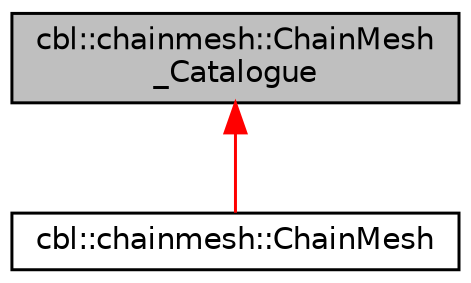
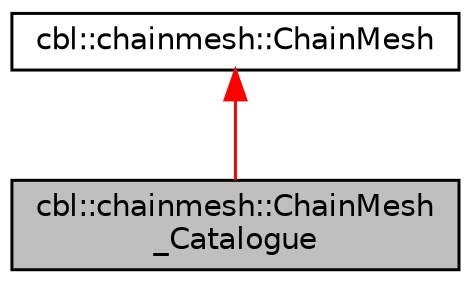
(235, 173) -> (235, 140)
